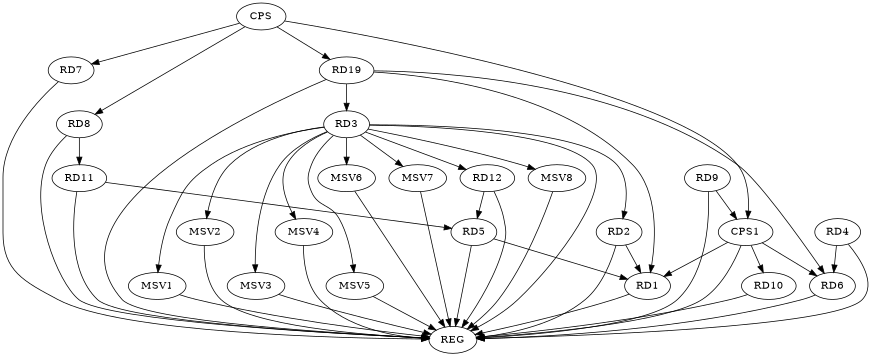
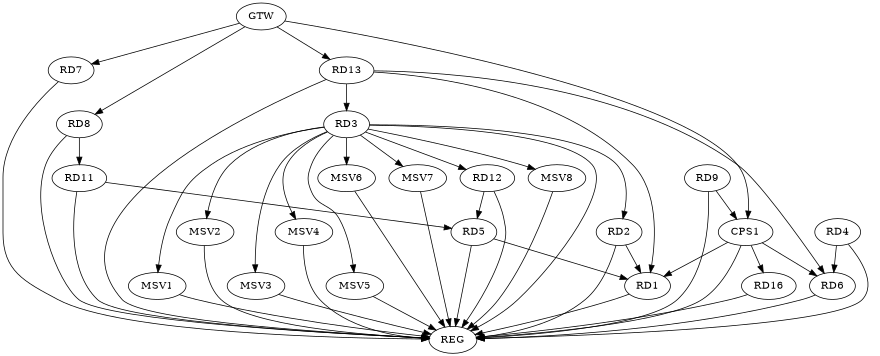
(261, 16) -> (261, 16)
(347, 70) -> (347, 70)
(769, 286) -> (769, 286)
